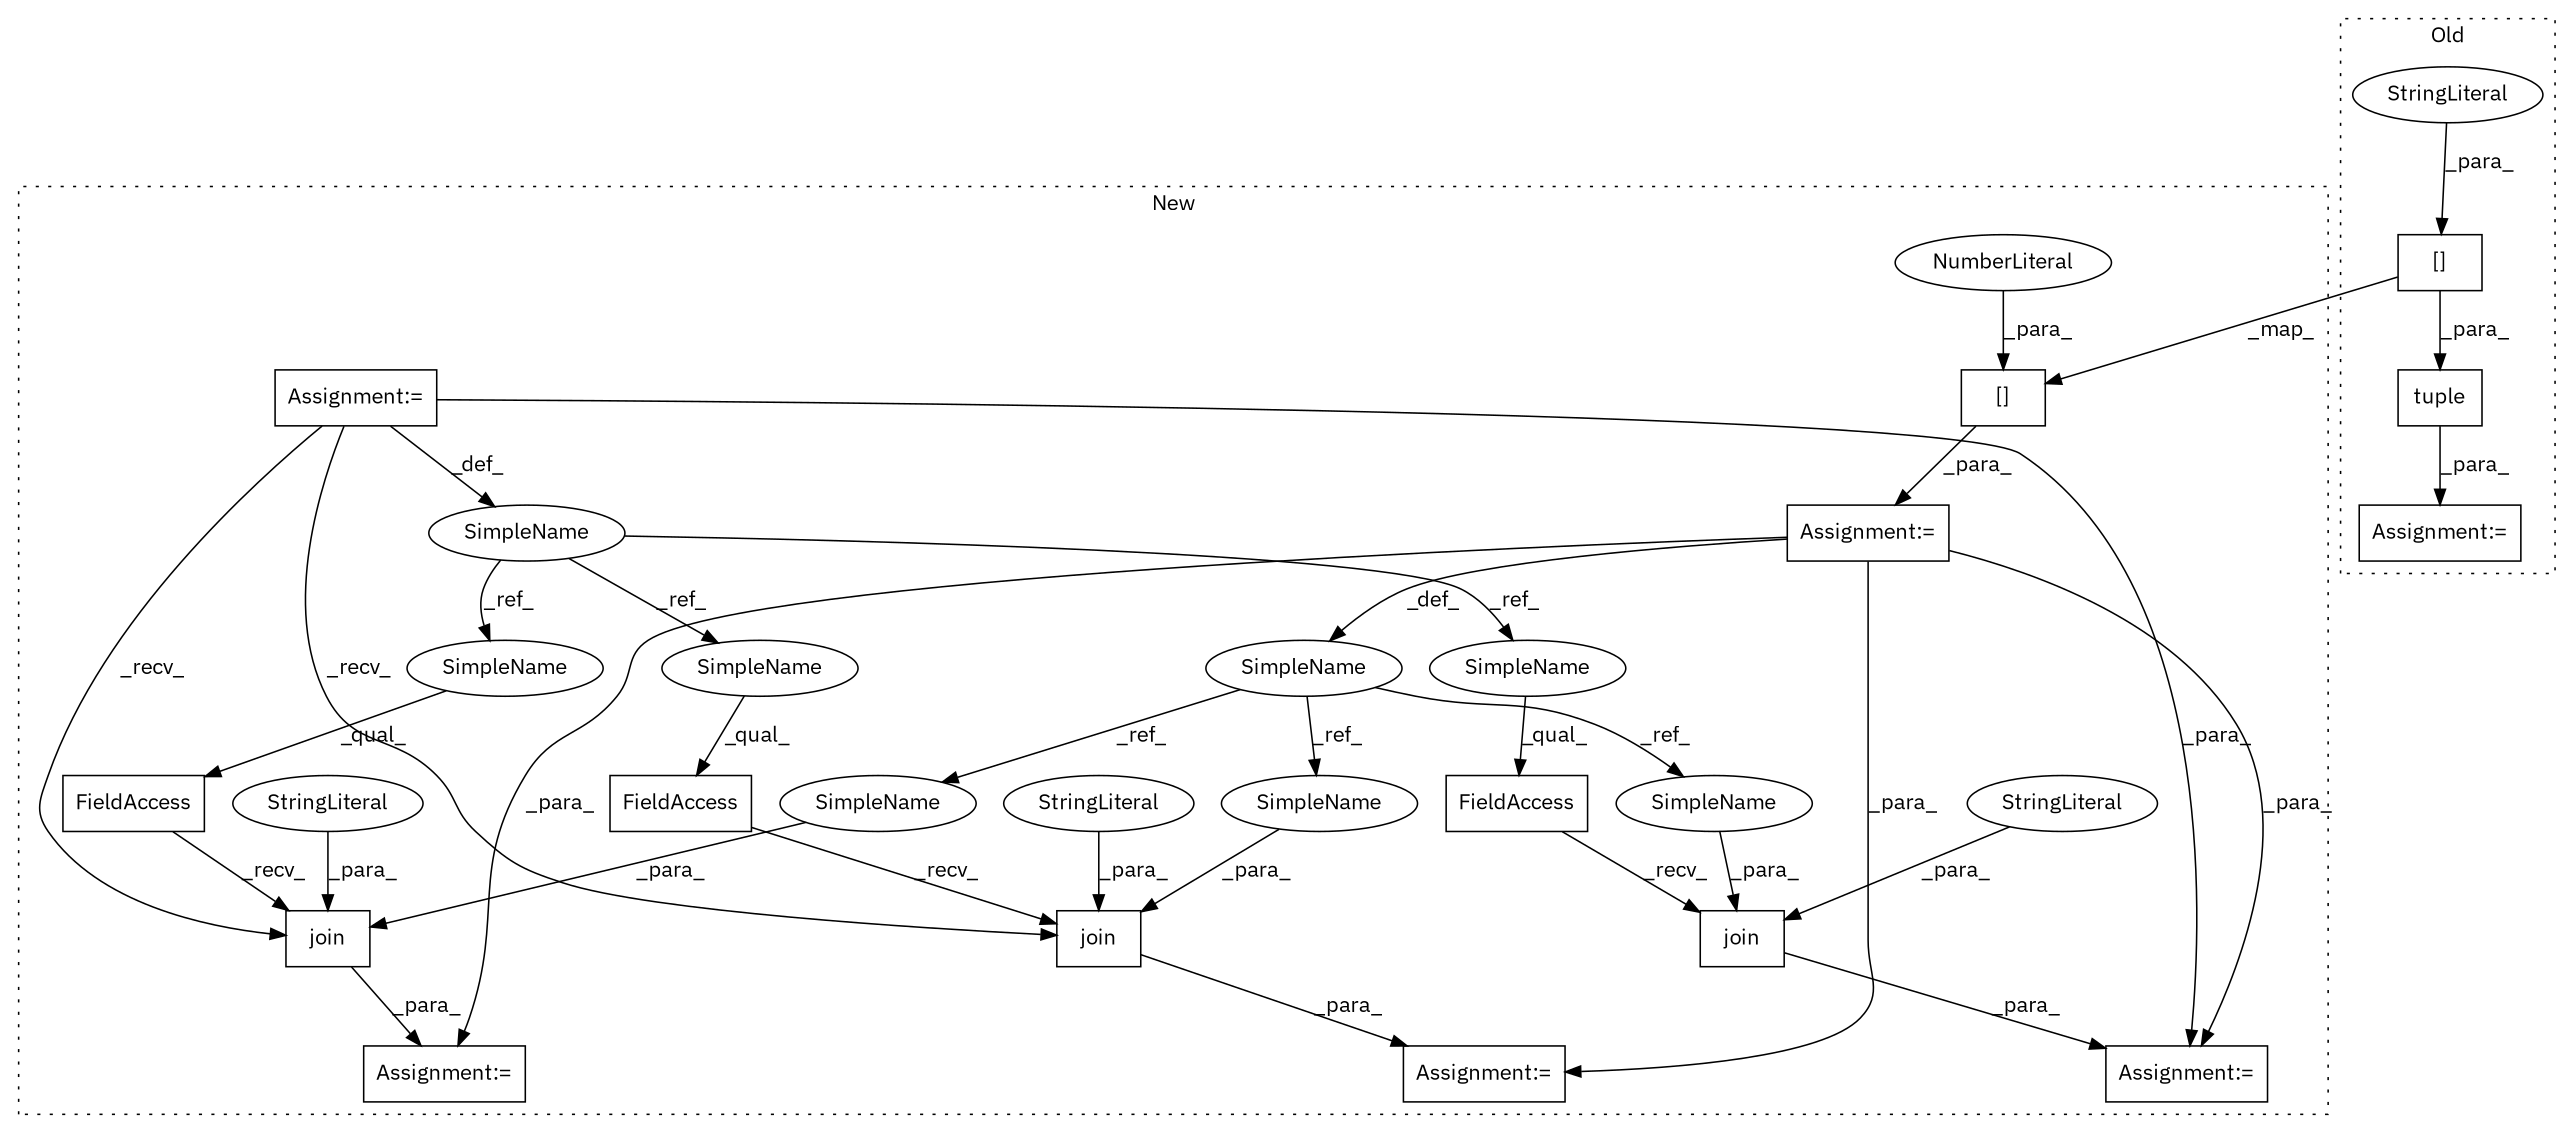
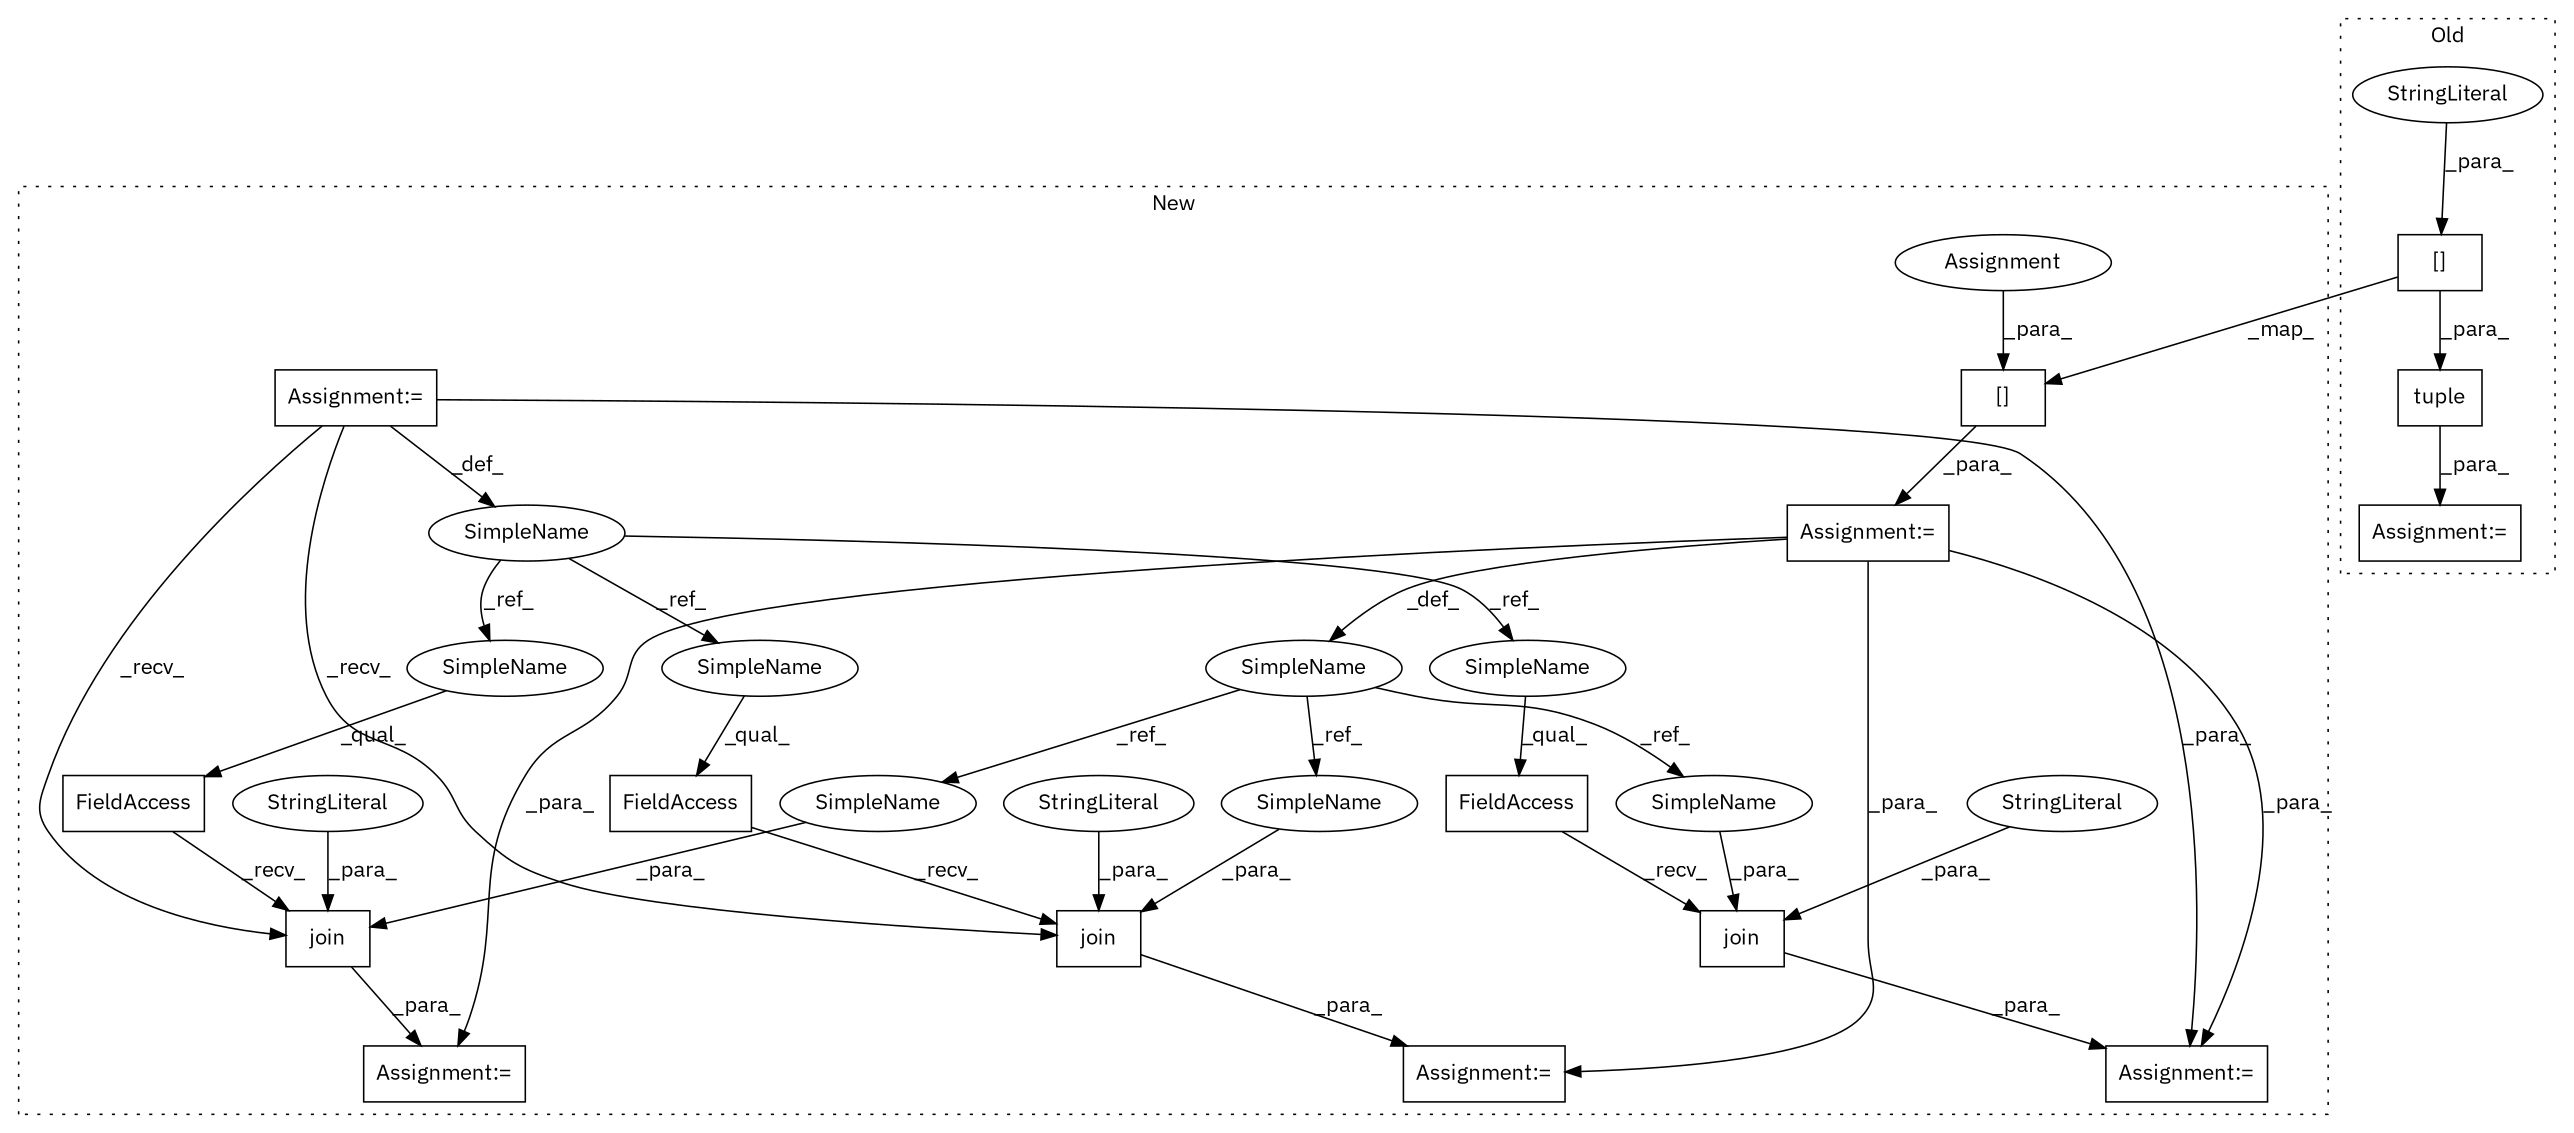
(2003, 263) -> (2003, 263)
